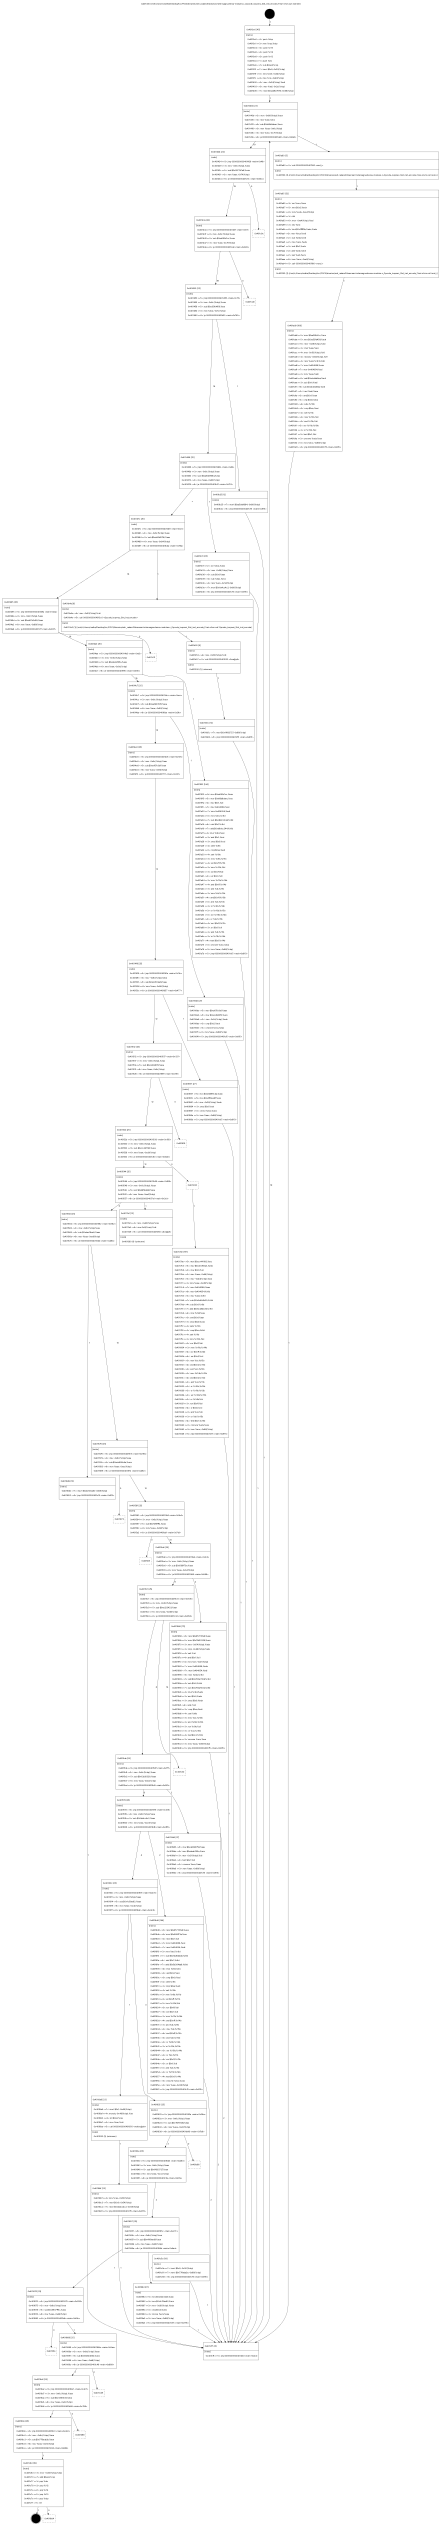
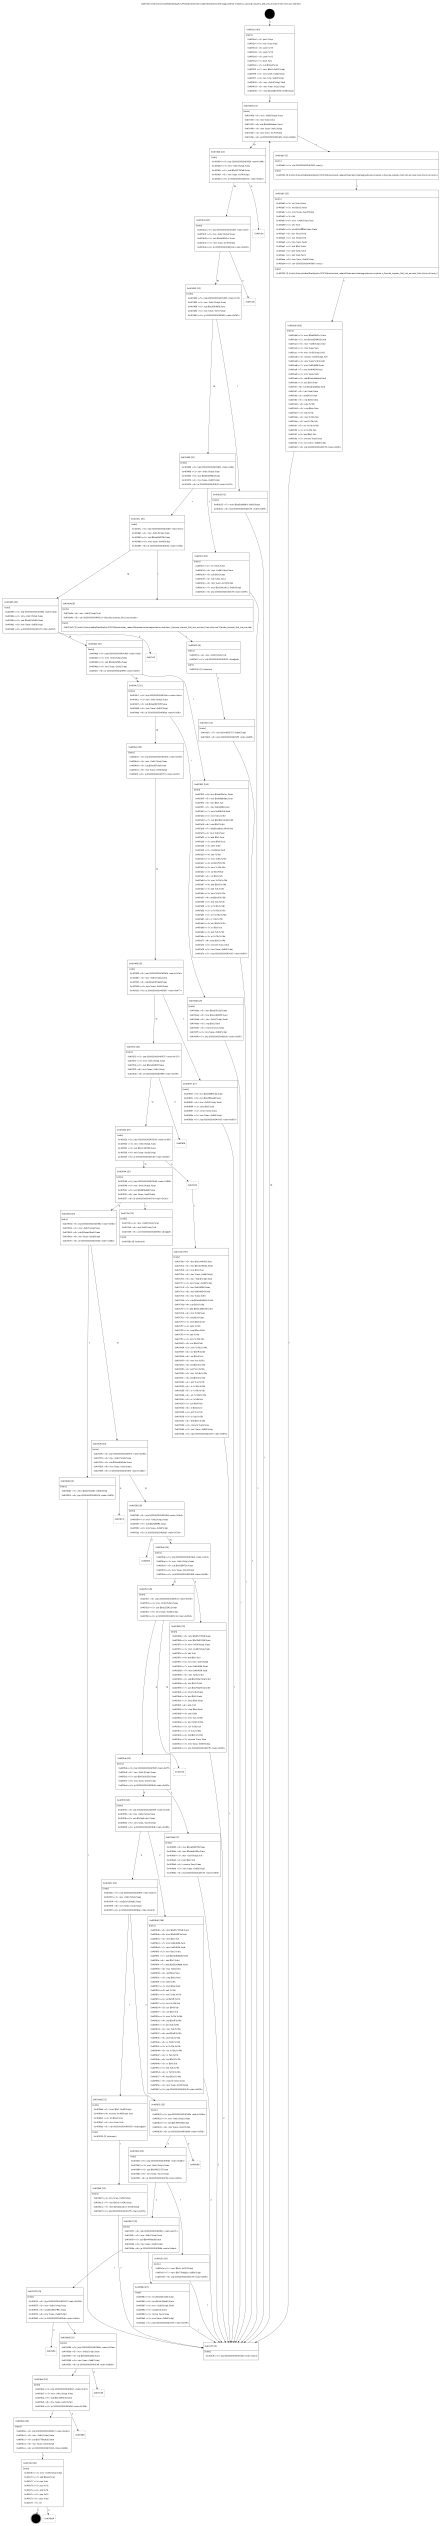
none -> (180, 2217)
